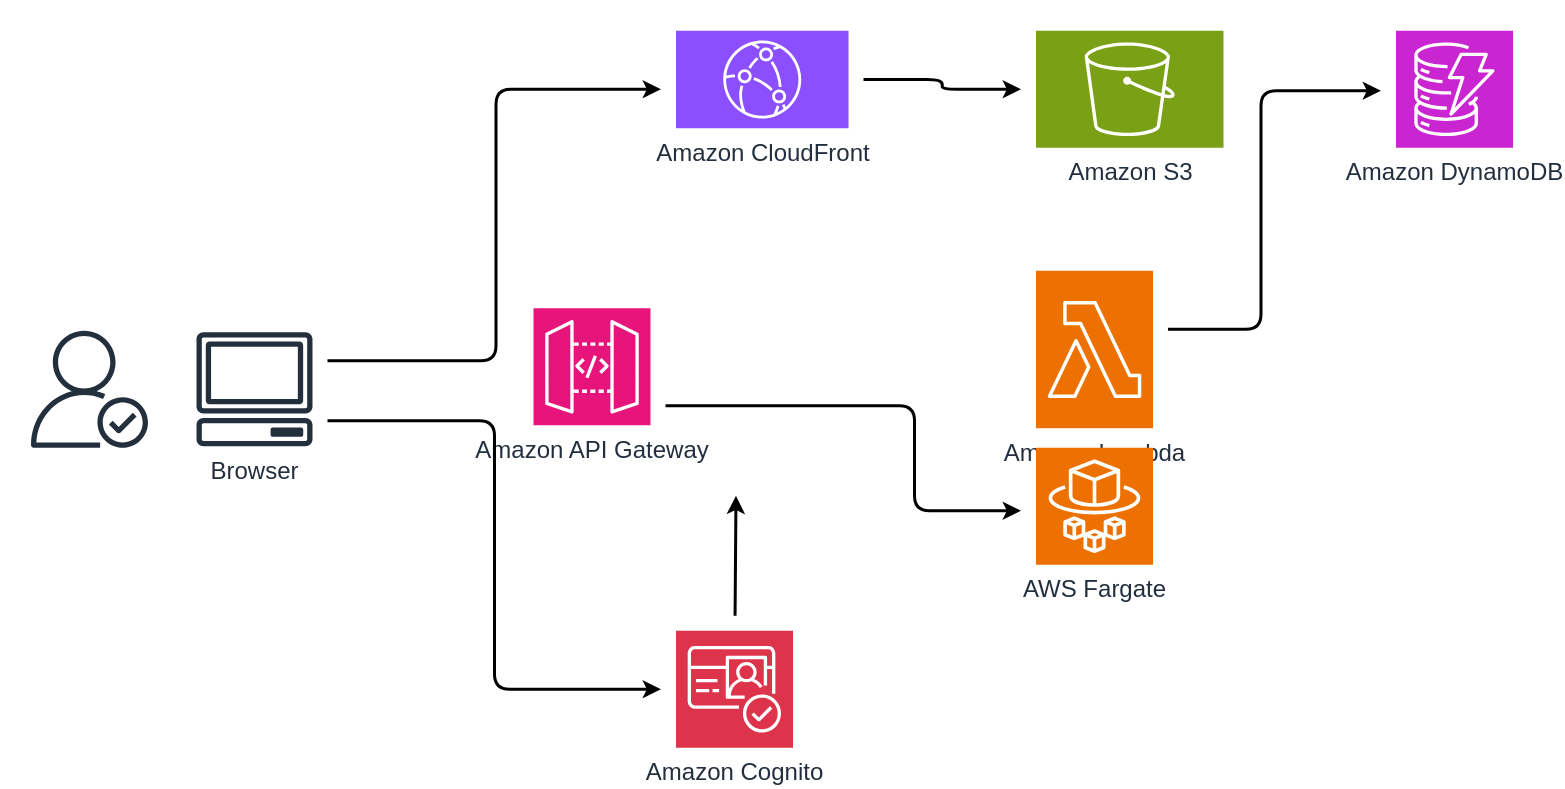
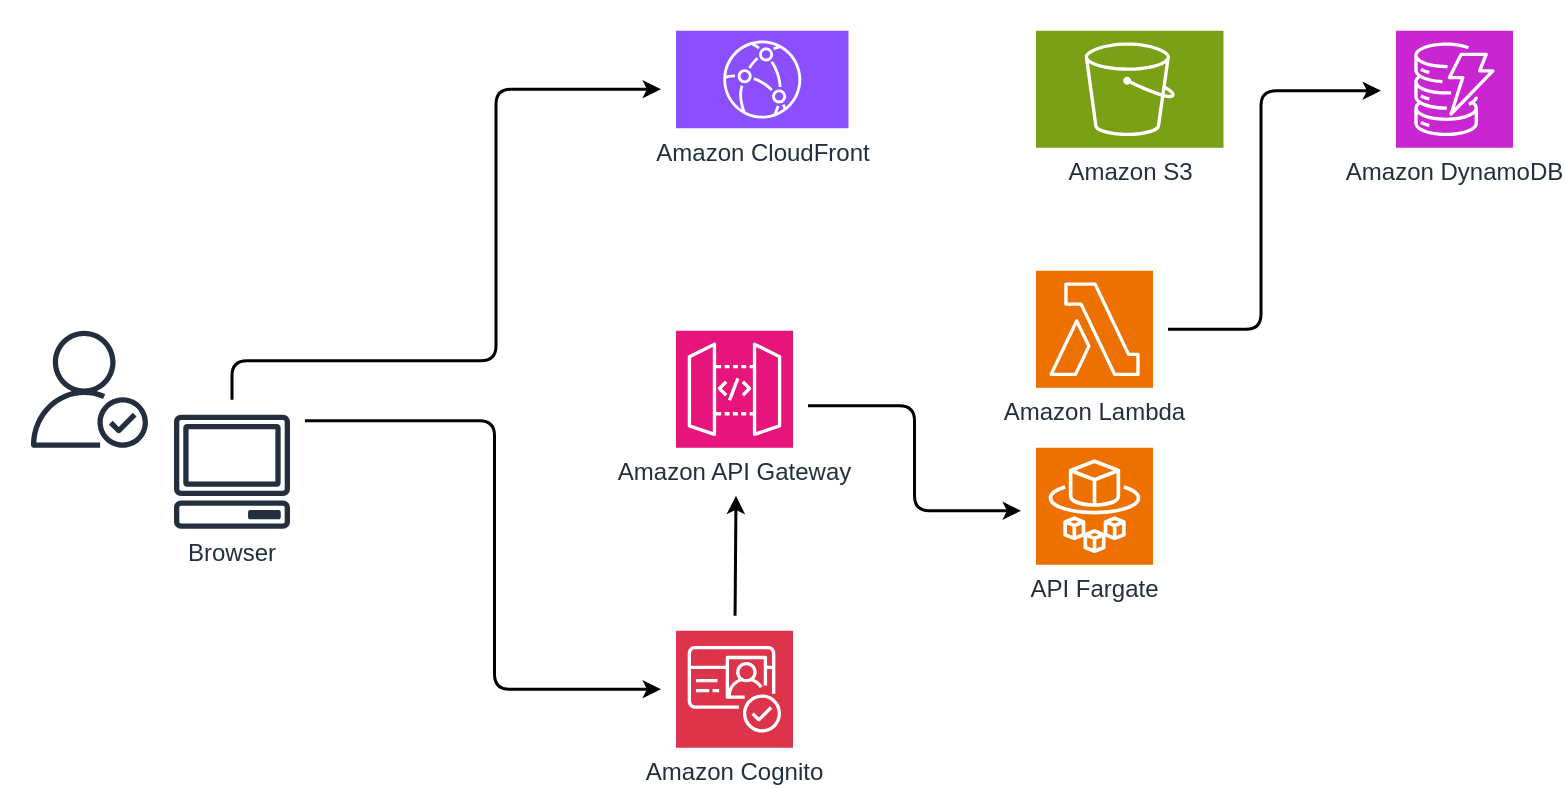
(938, 81) -> none
(1094, 350) -> (1094, 329)
(592, 367) -> (734, 389)
(254, 389) -> (232, 472)
(1095, 590) -> (1095, 590)
